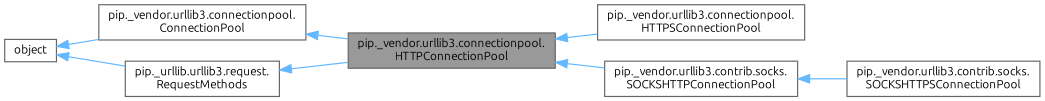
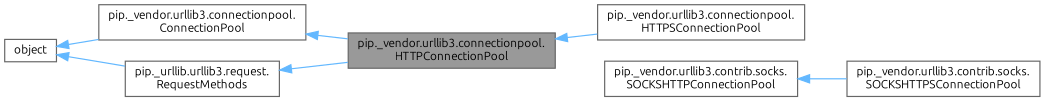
(586, 66) -> none
